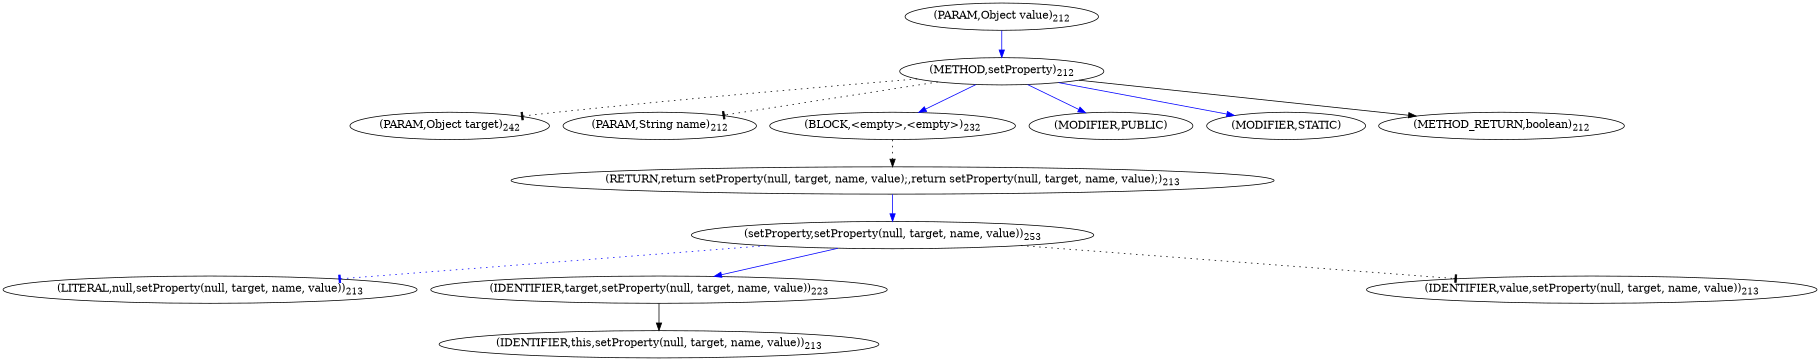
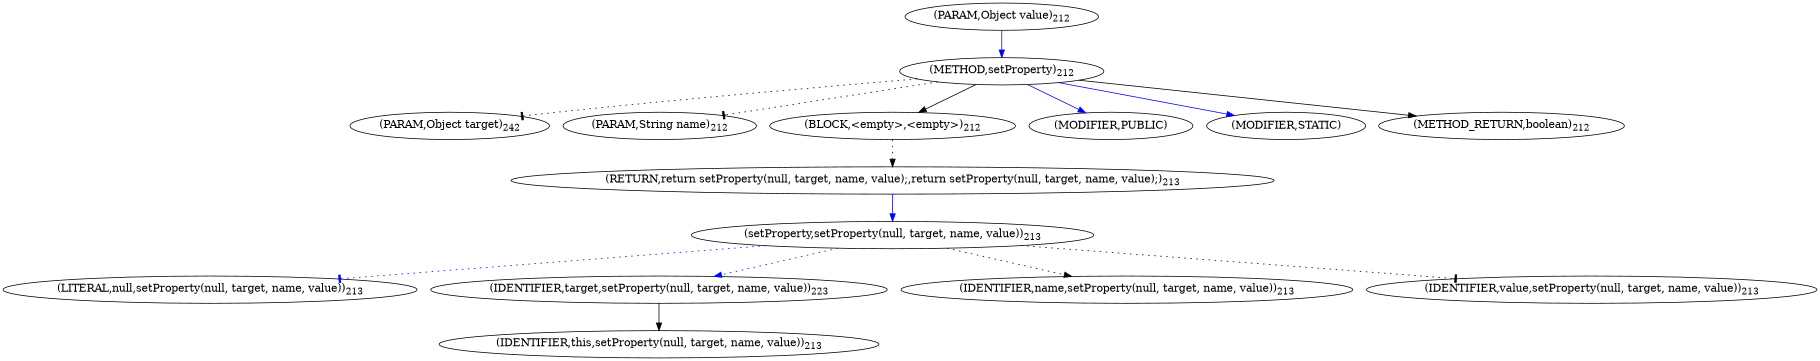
(951, 97) -> (951, 97)
(972, 125) -> (972, 125)
(1032, 234) -> (1032, 234)
(780, 261) -> (780, 261)
none -> (1127, 290)
